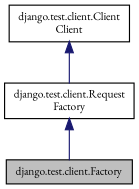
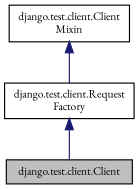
(69, 23) -> (69, 23)
(69, 172) -> (69, 172)
